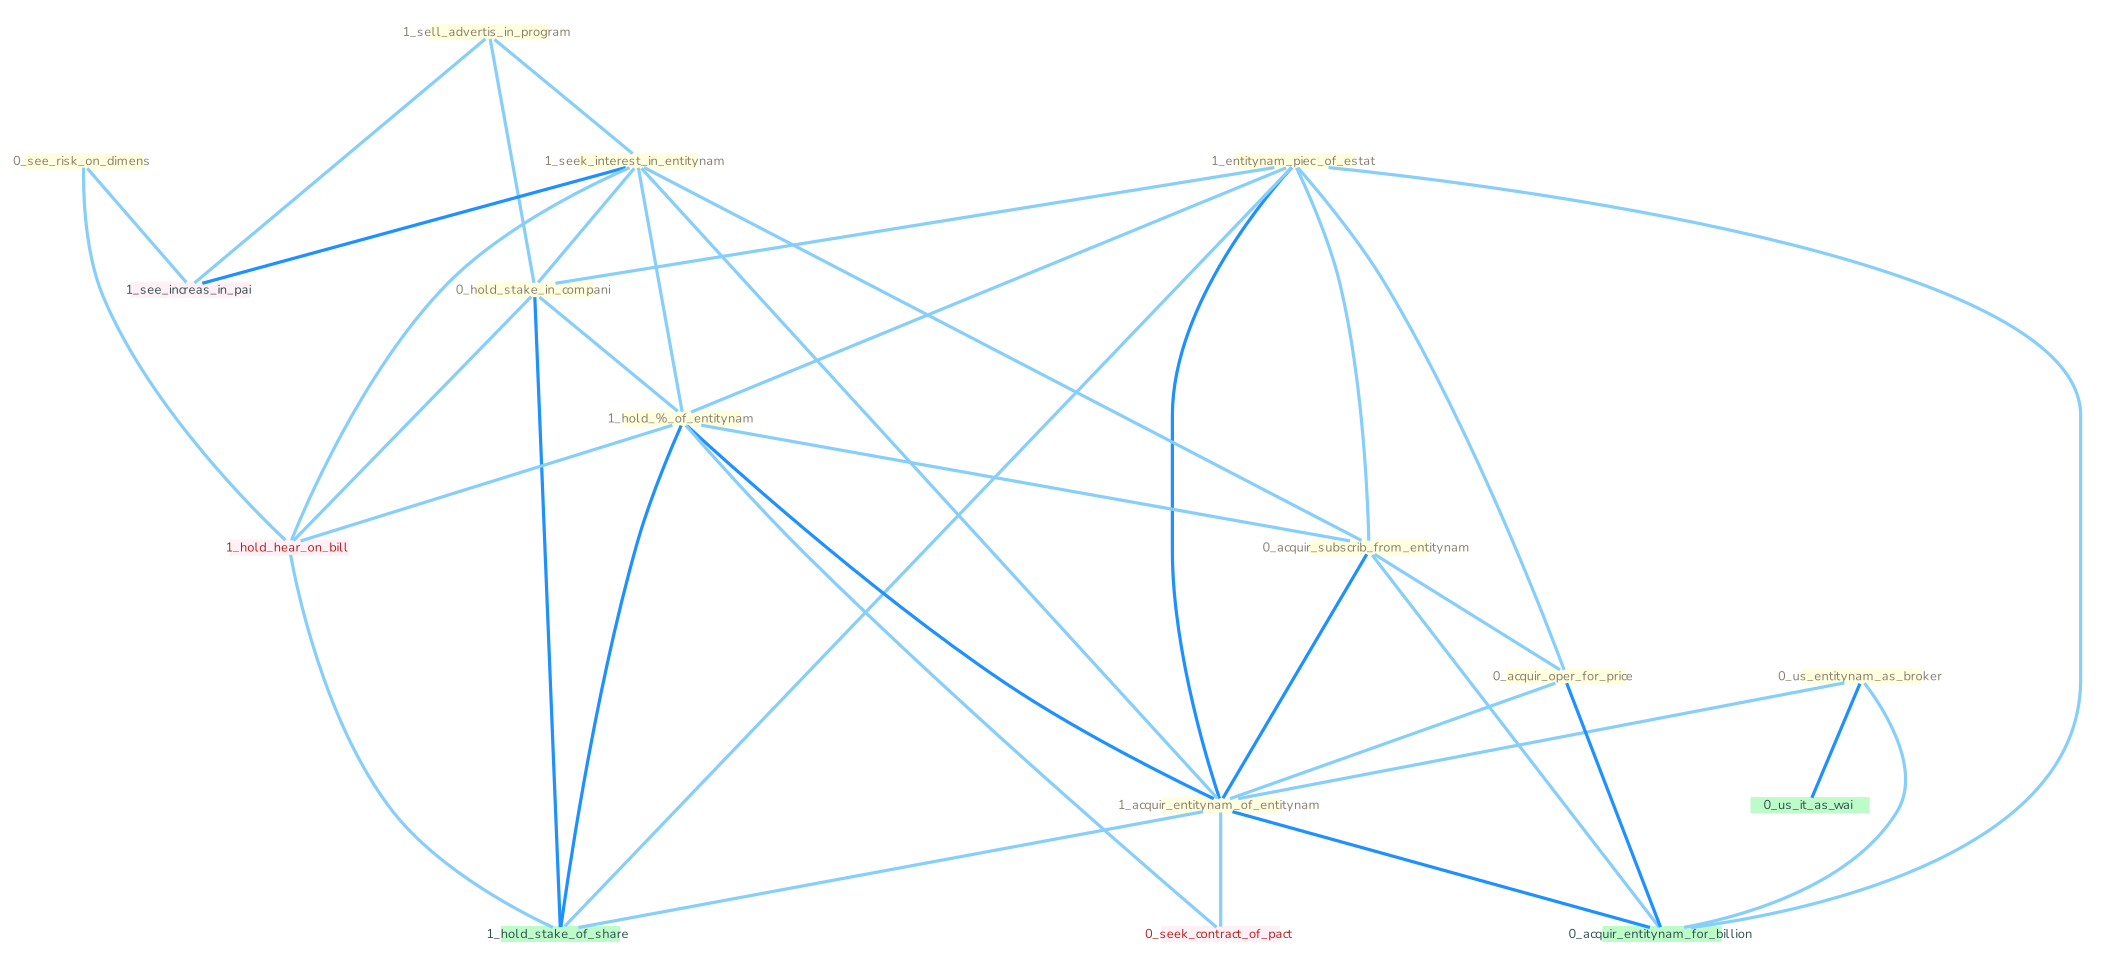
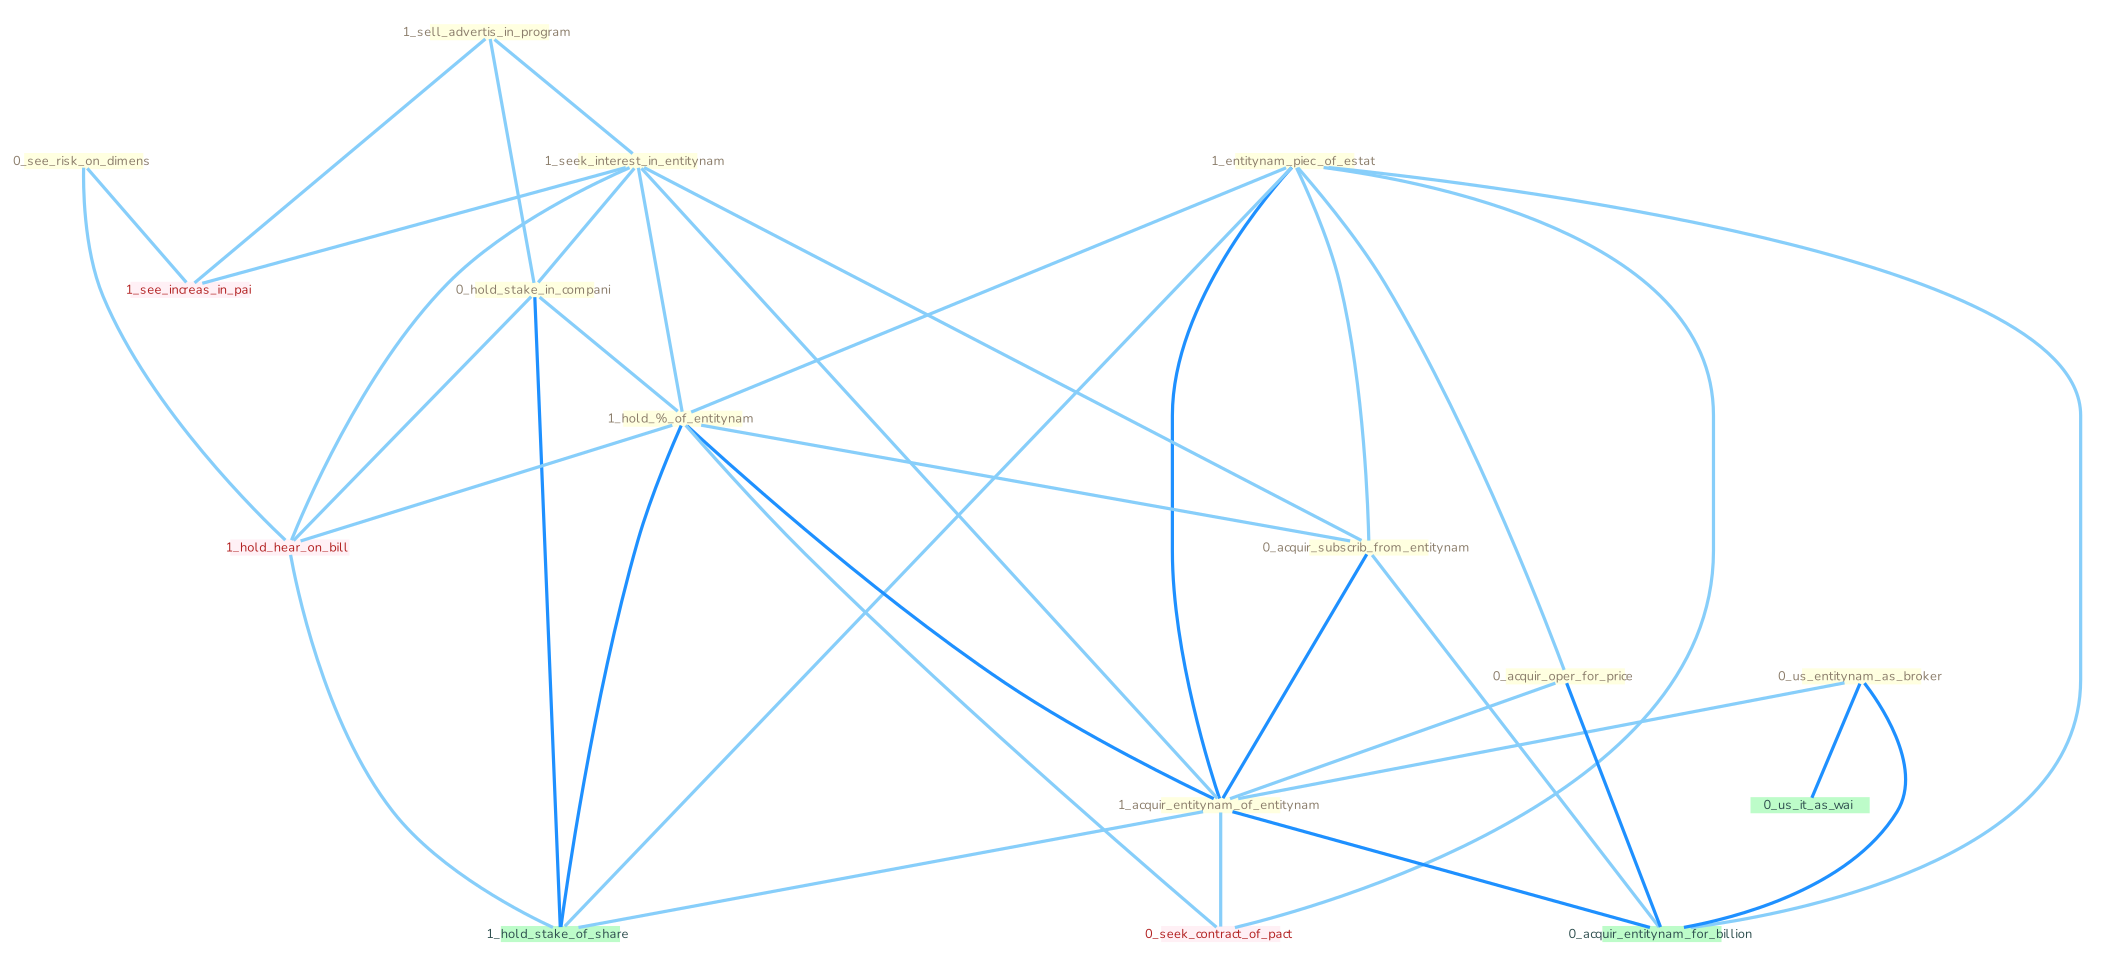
(414, 225) -> (414, 225)
(915, 225) -> (1712, 558)
(190, 290) -> (190, 290)
(1467, 612) -> none
(1861, 852) -> (1861, 852)
